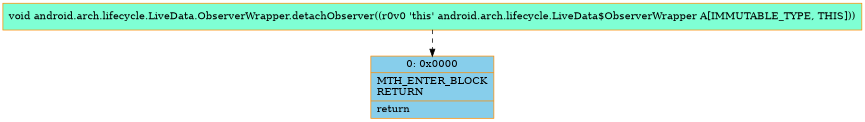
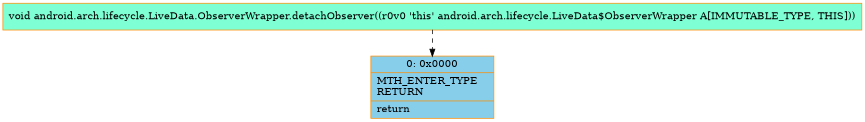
(432, 81) -> (427, 81)
